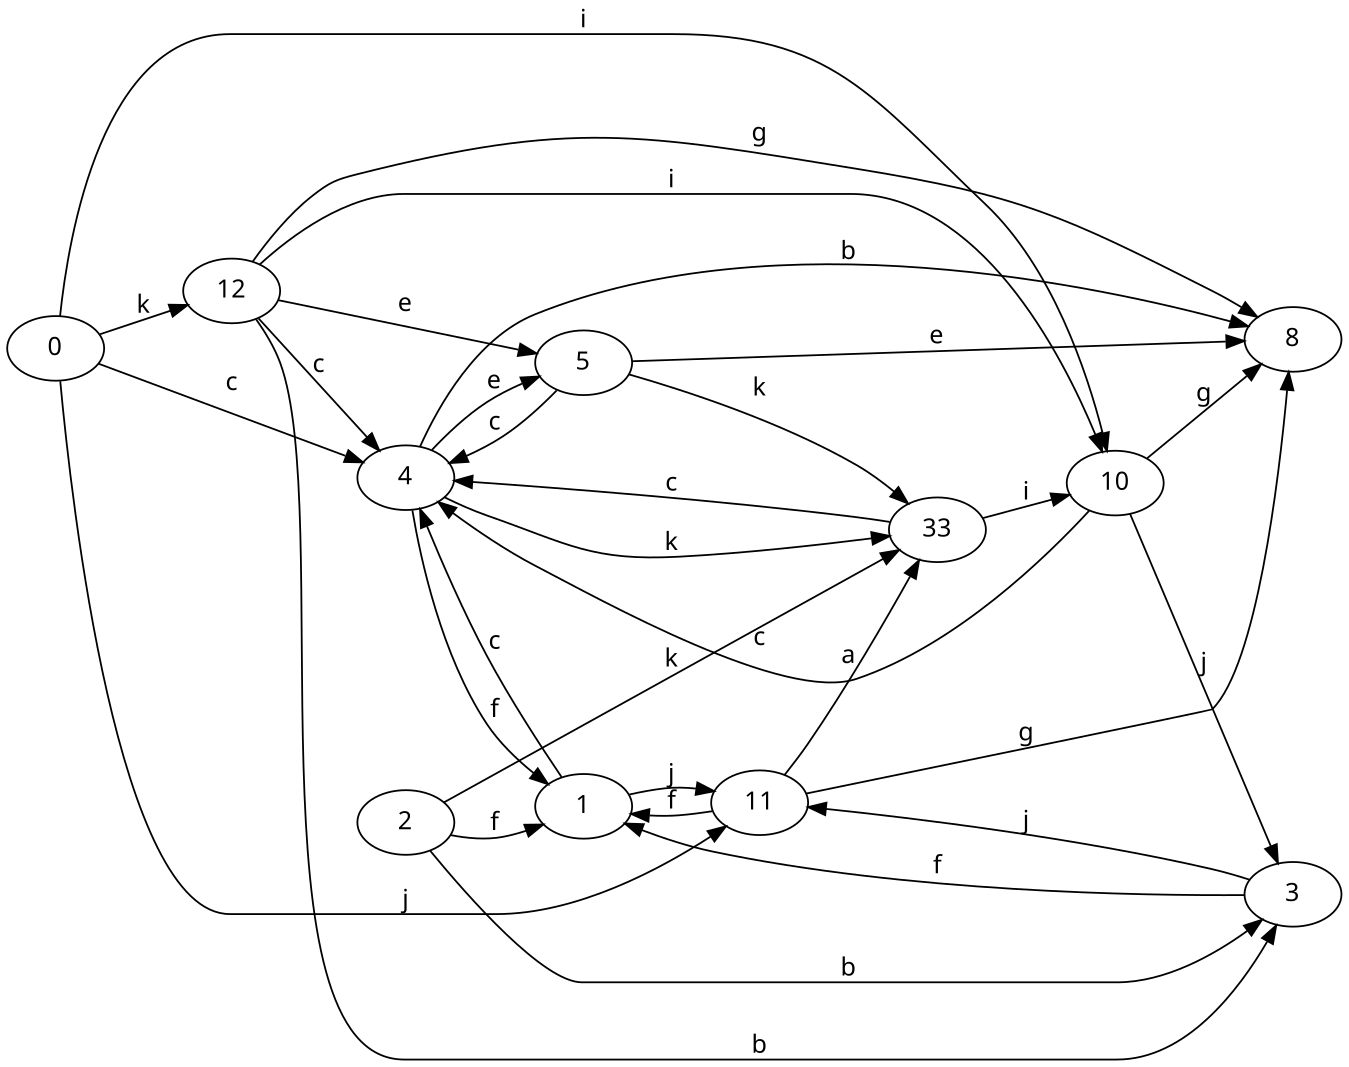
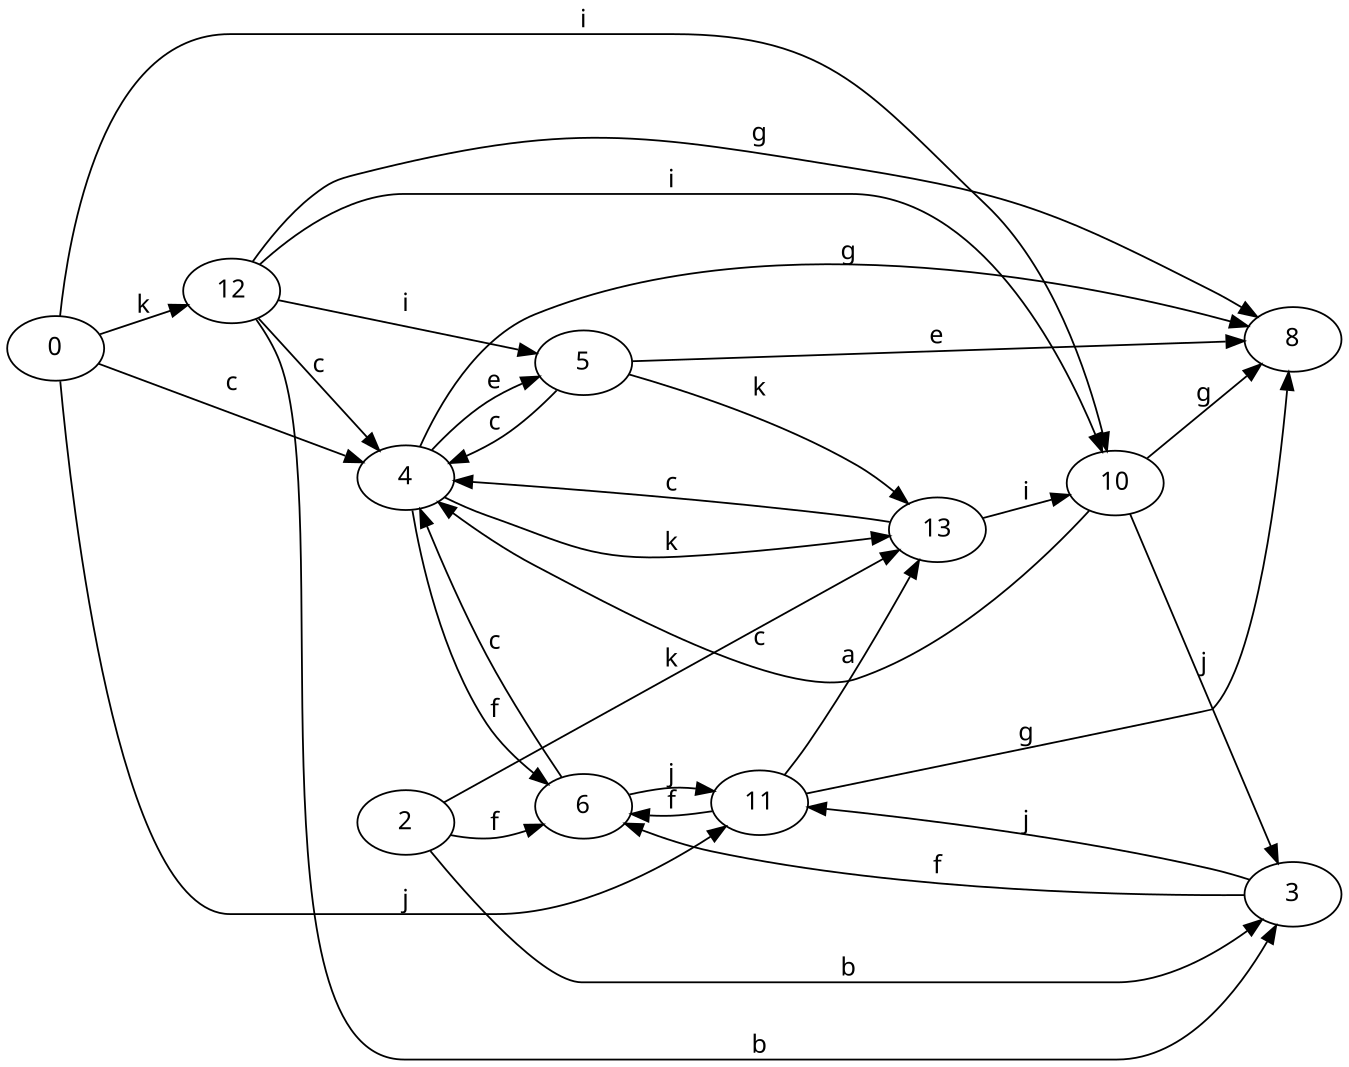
(849, 252) -> (849, 252)
(406, 304) -> (406, 304)
(937, 530) -> (937, 530)
(584, 806) -> (584, 806)
